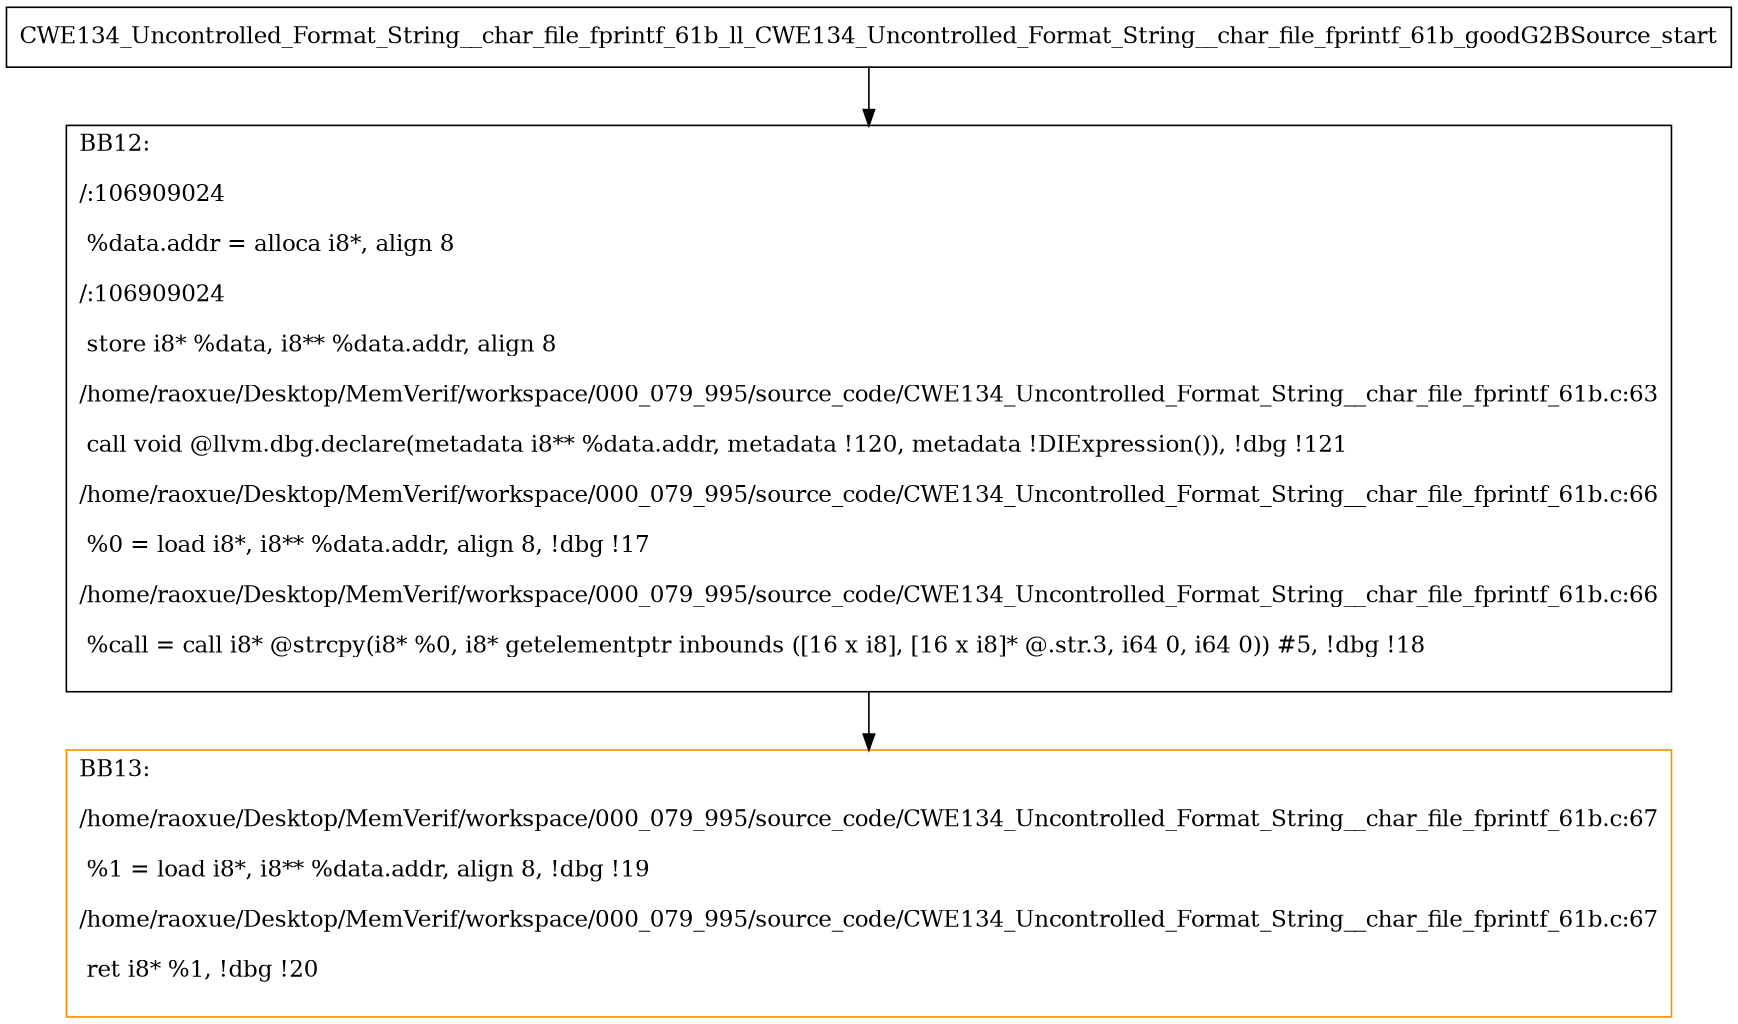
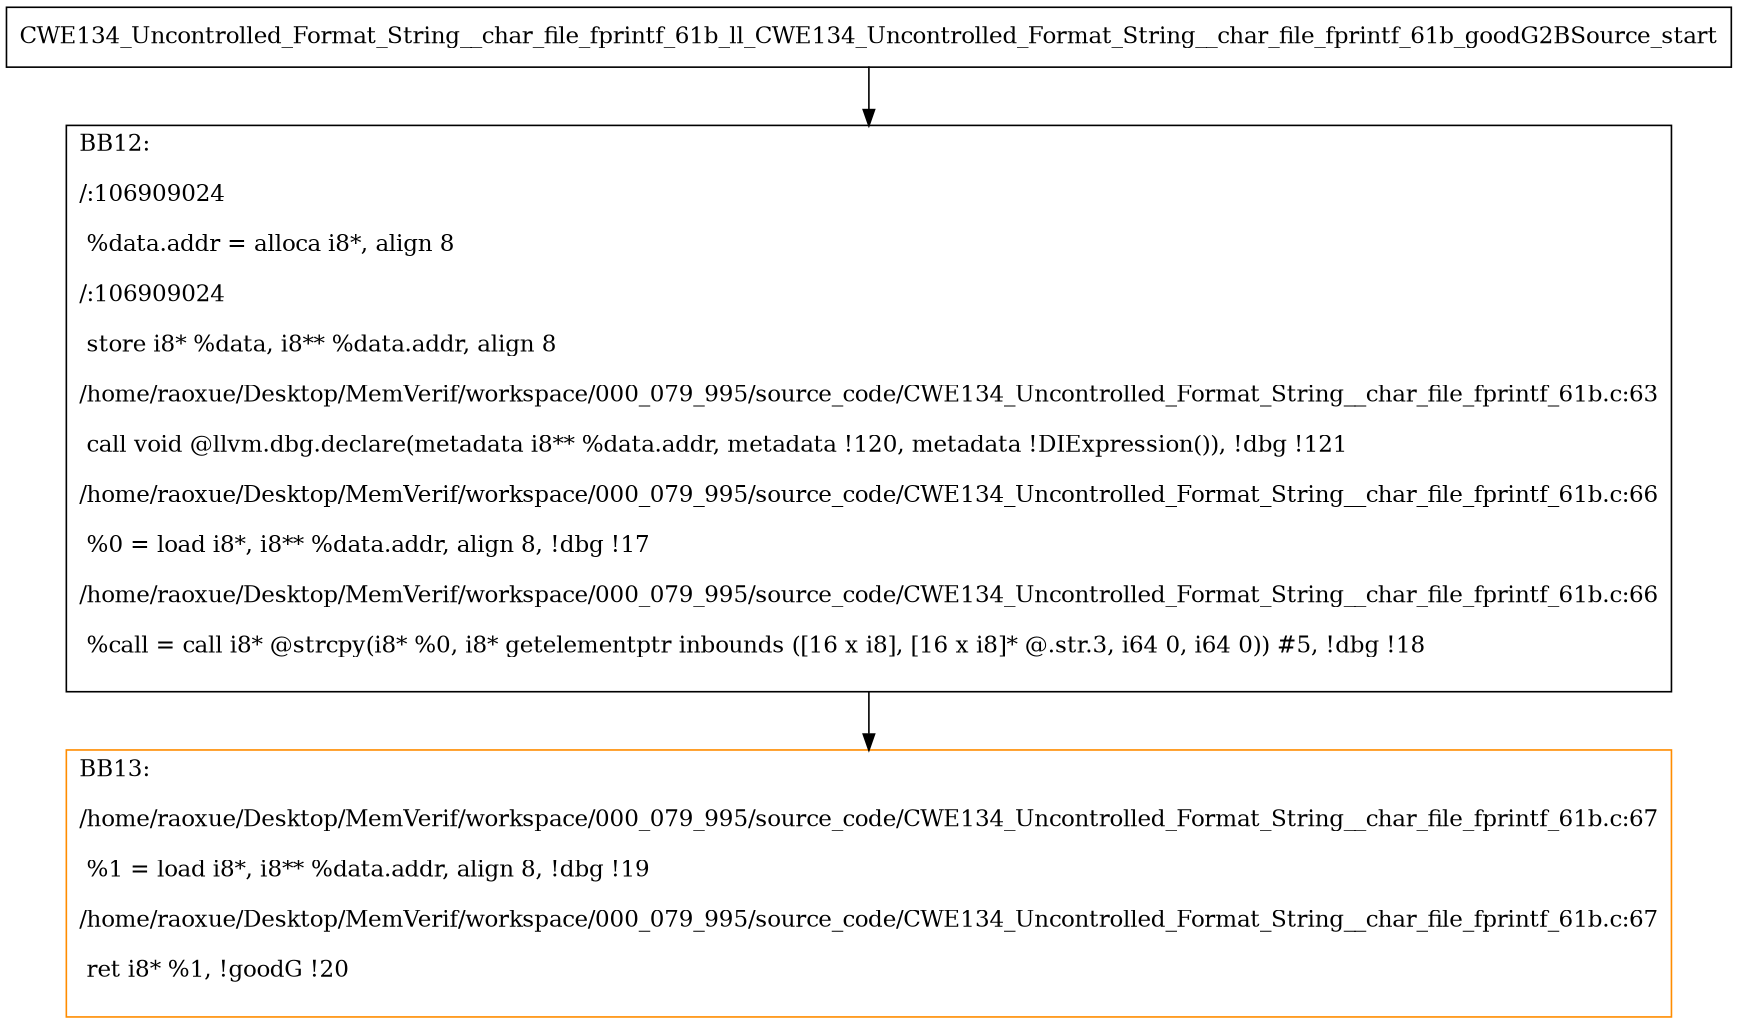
(199, 970) -> (214, 970)
